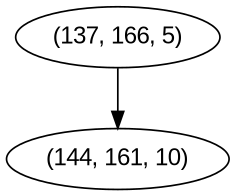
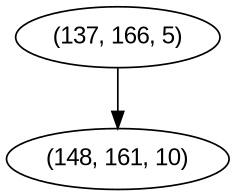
(118, 159) -> (118, 159)
